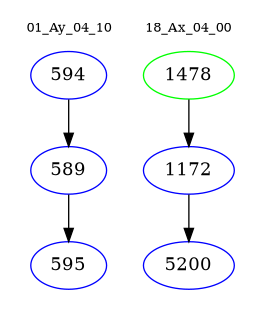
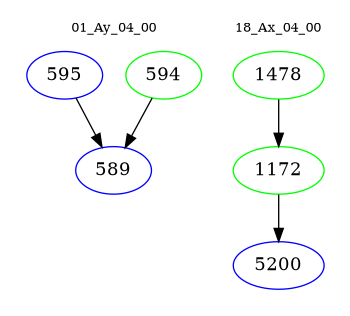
(69, 28) -> (114, 28)
(69, 75) -> (164, 75)
(189, 170) -> (279, 170)
(69, 211) -> (86, 117)
